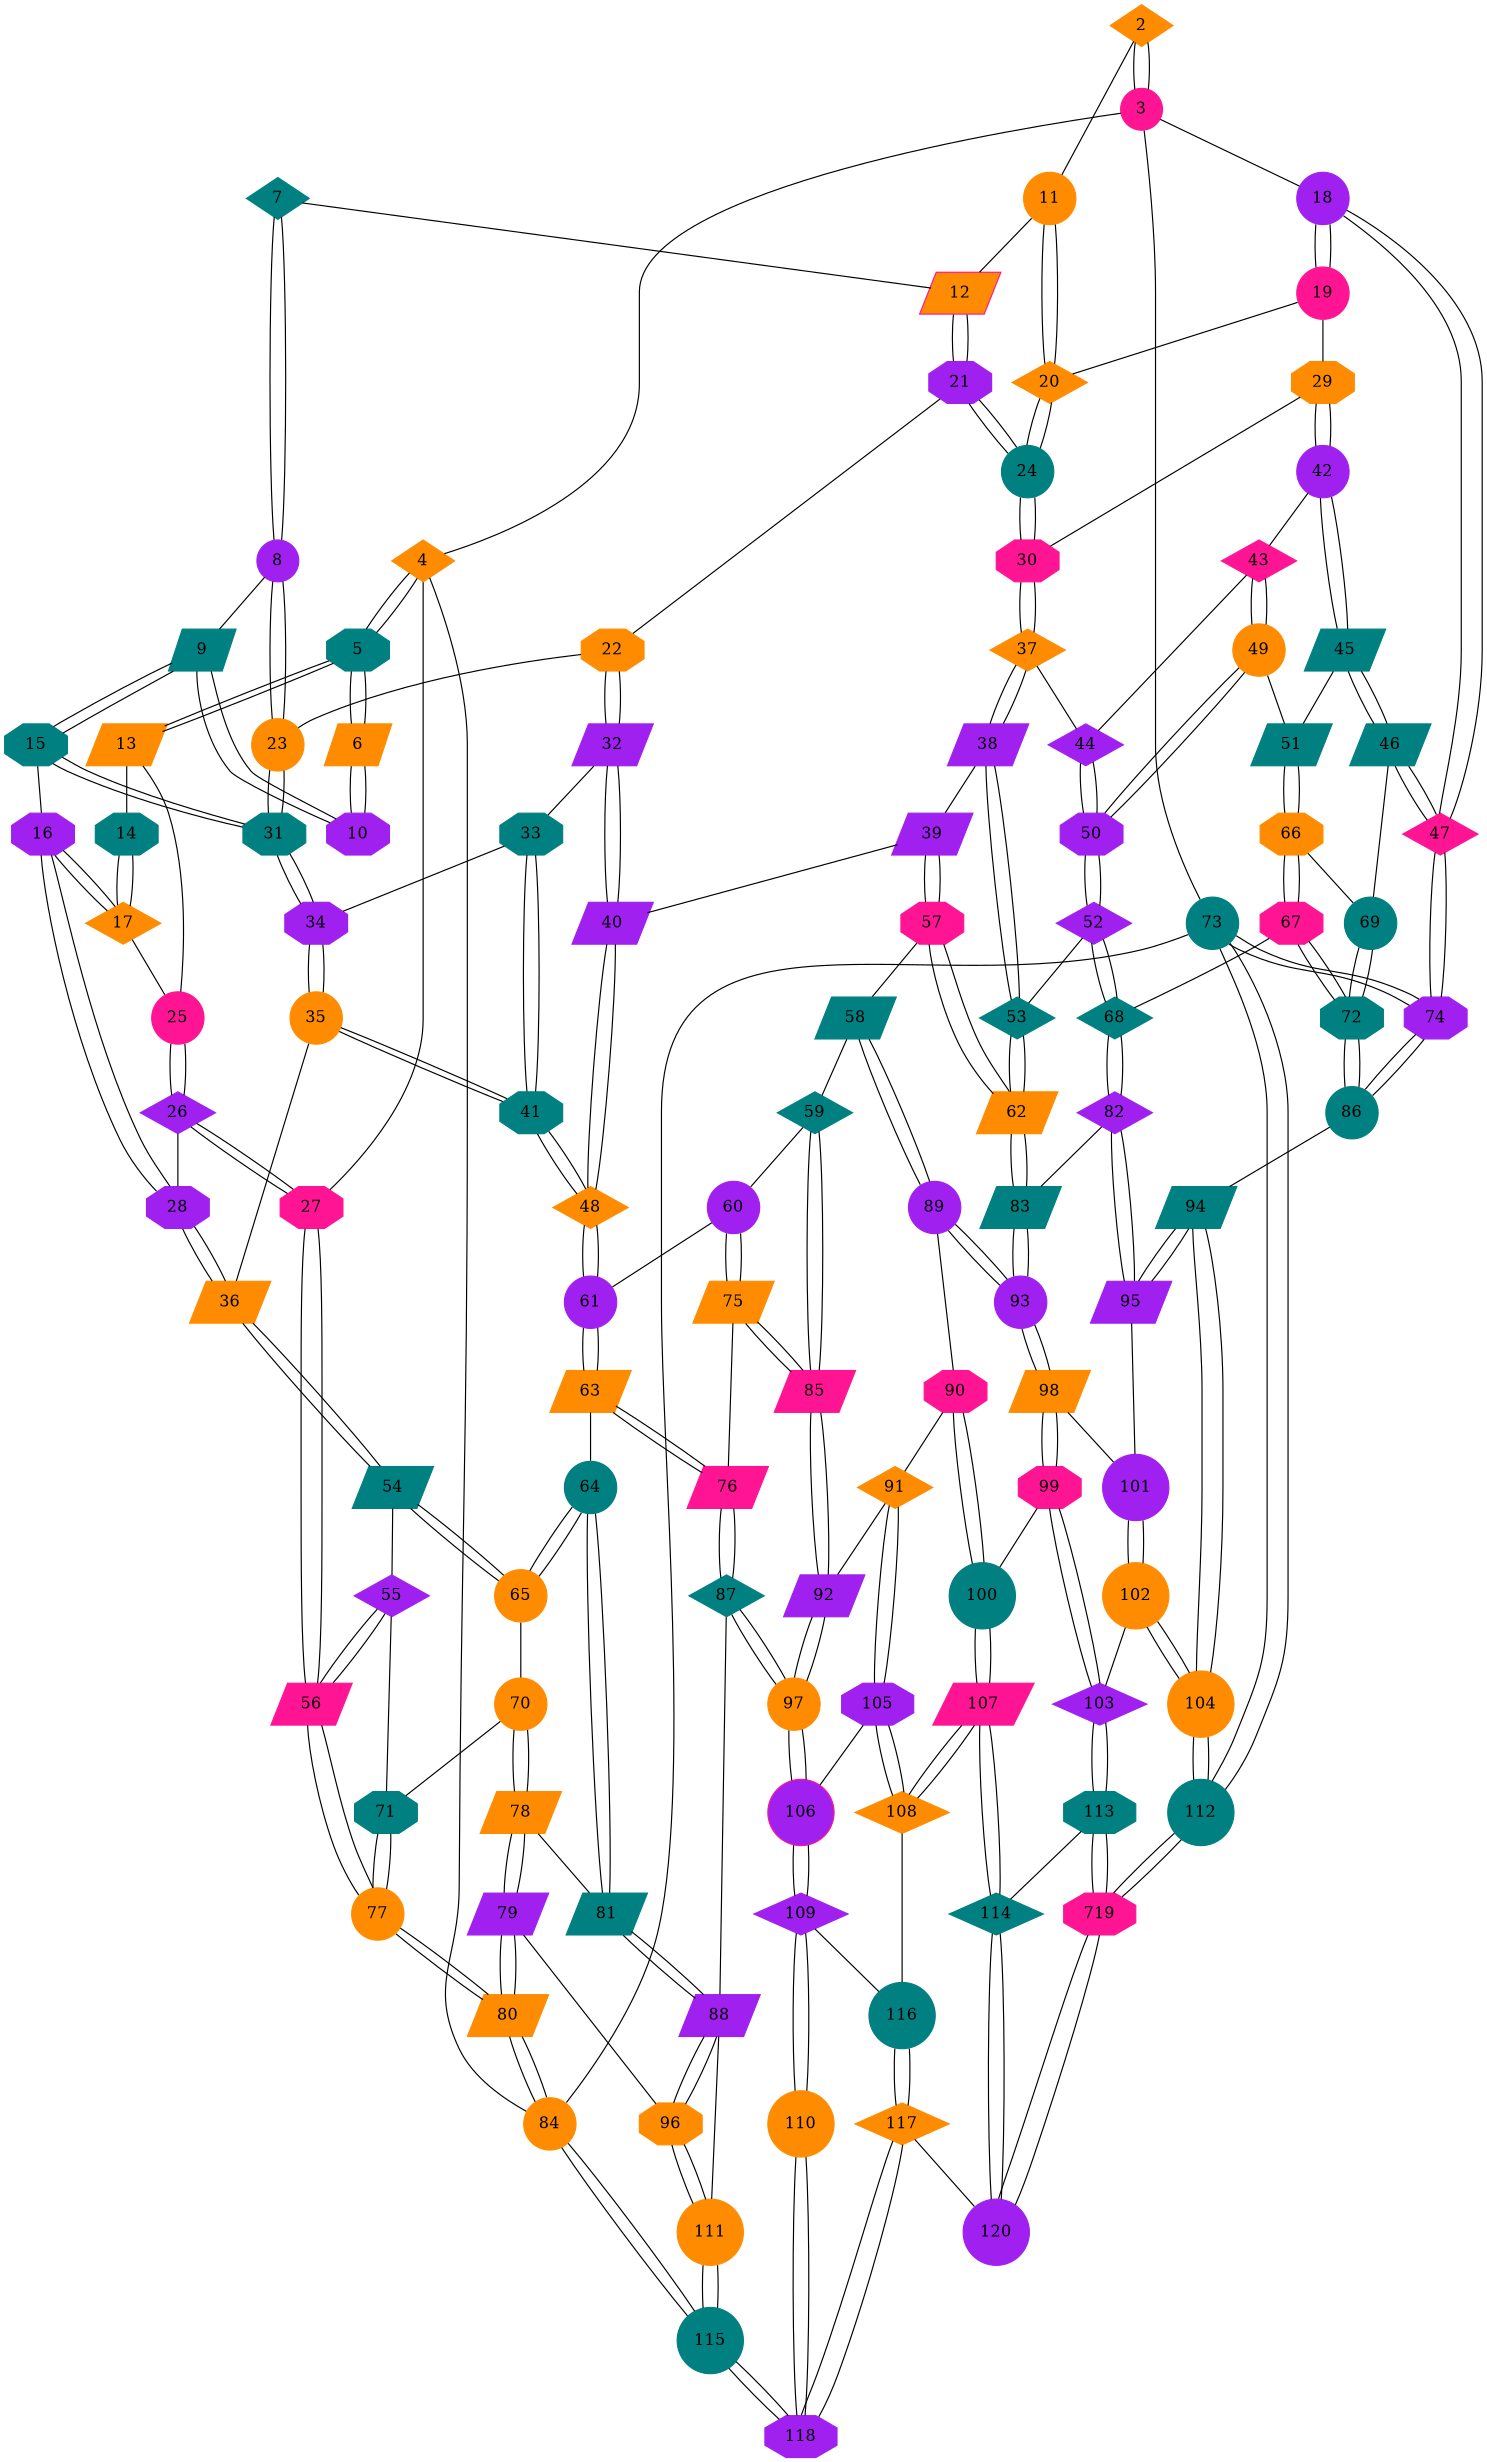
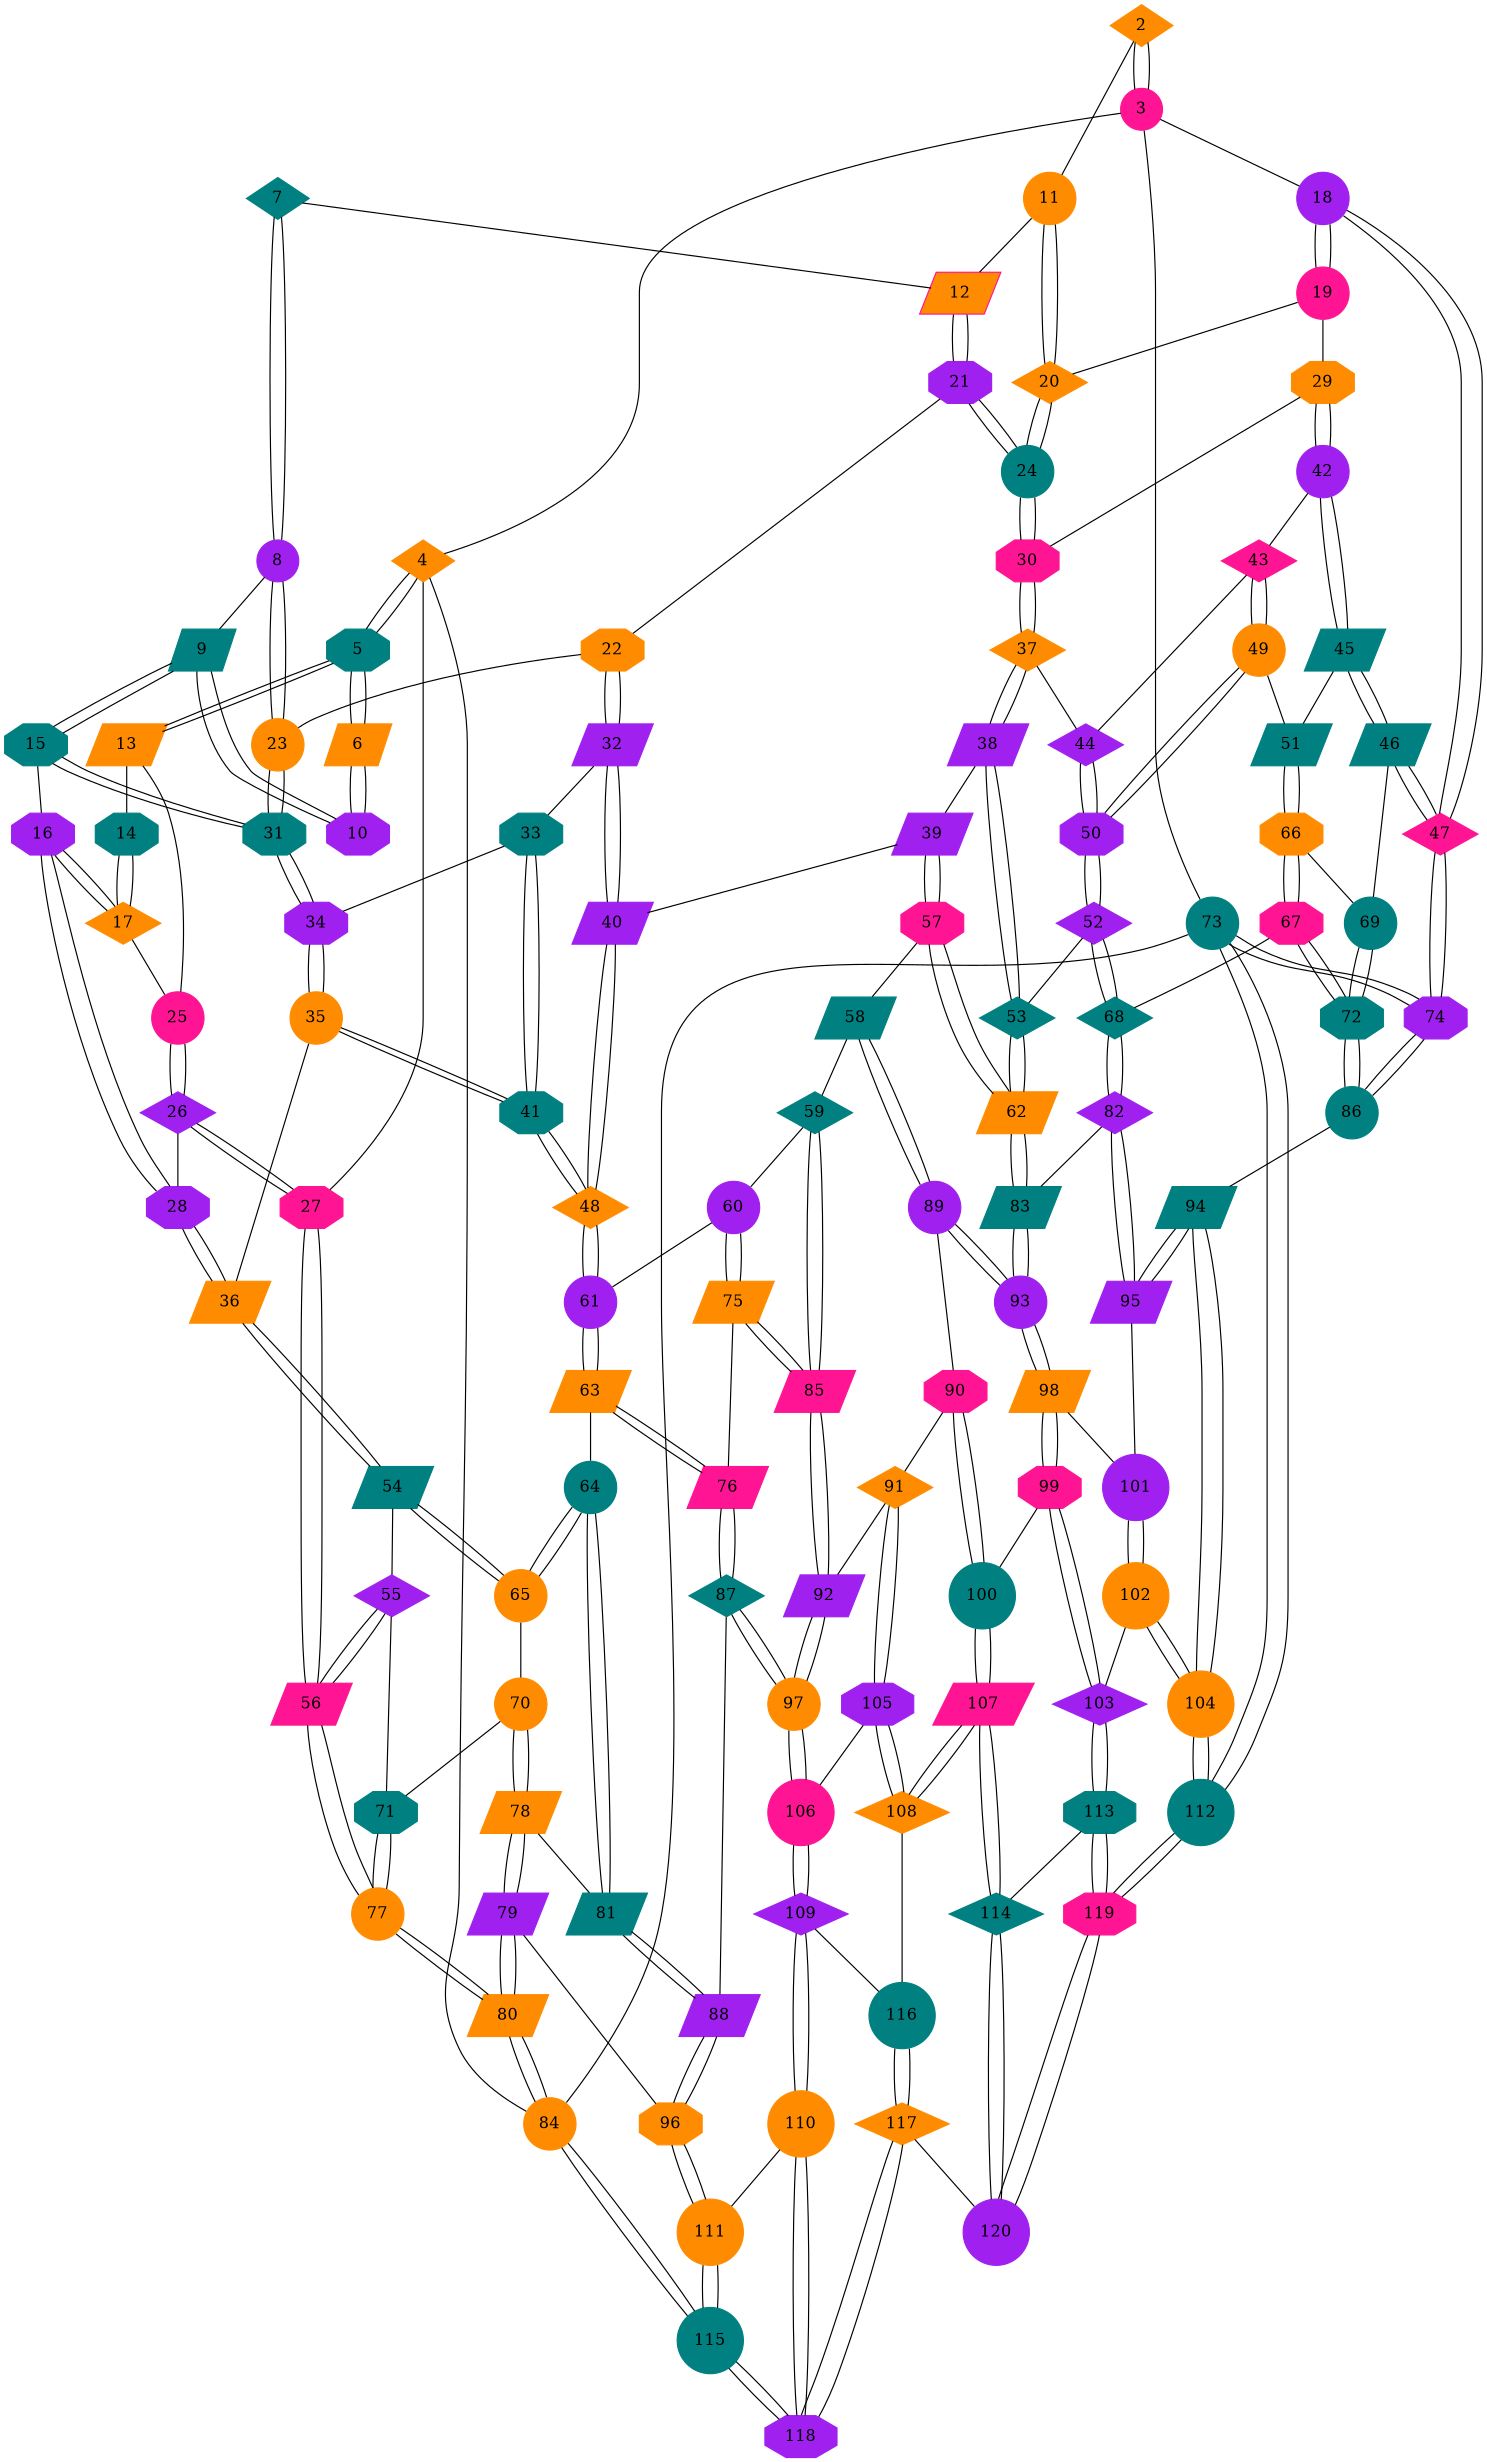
(801, 1812) -> (801, 1812)
(1100, 1914) -> (1100, 1914)
(715, 2118) -> (756, 2178)
